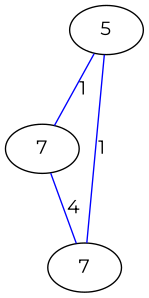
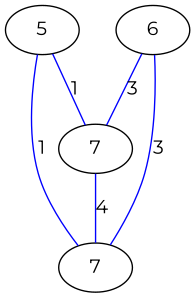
none -> (153, 30)
